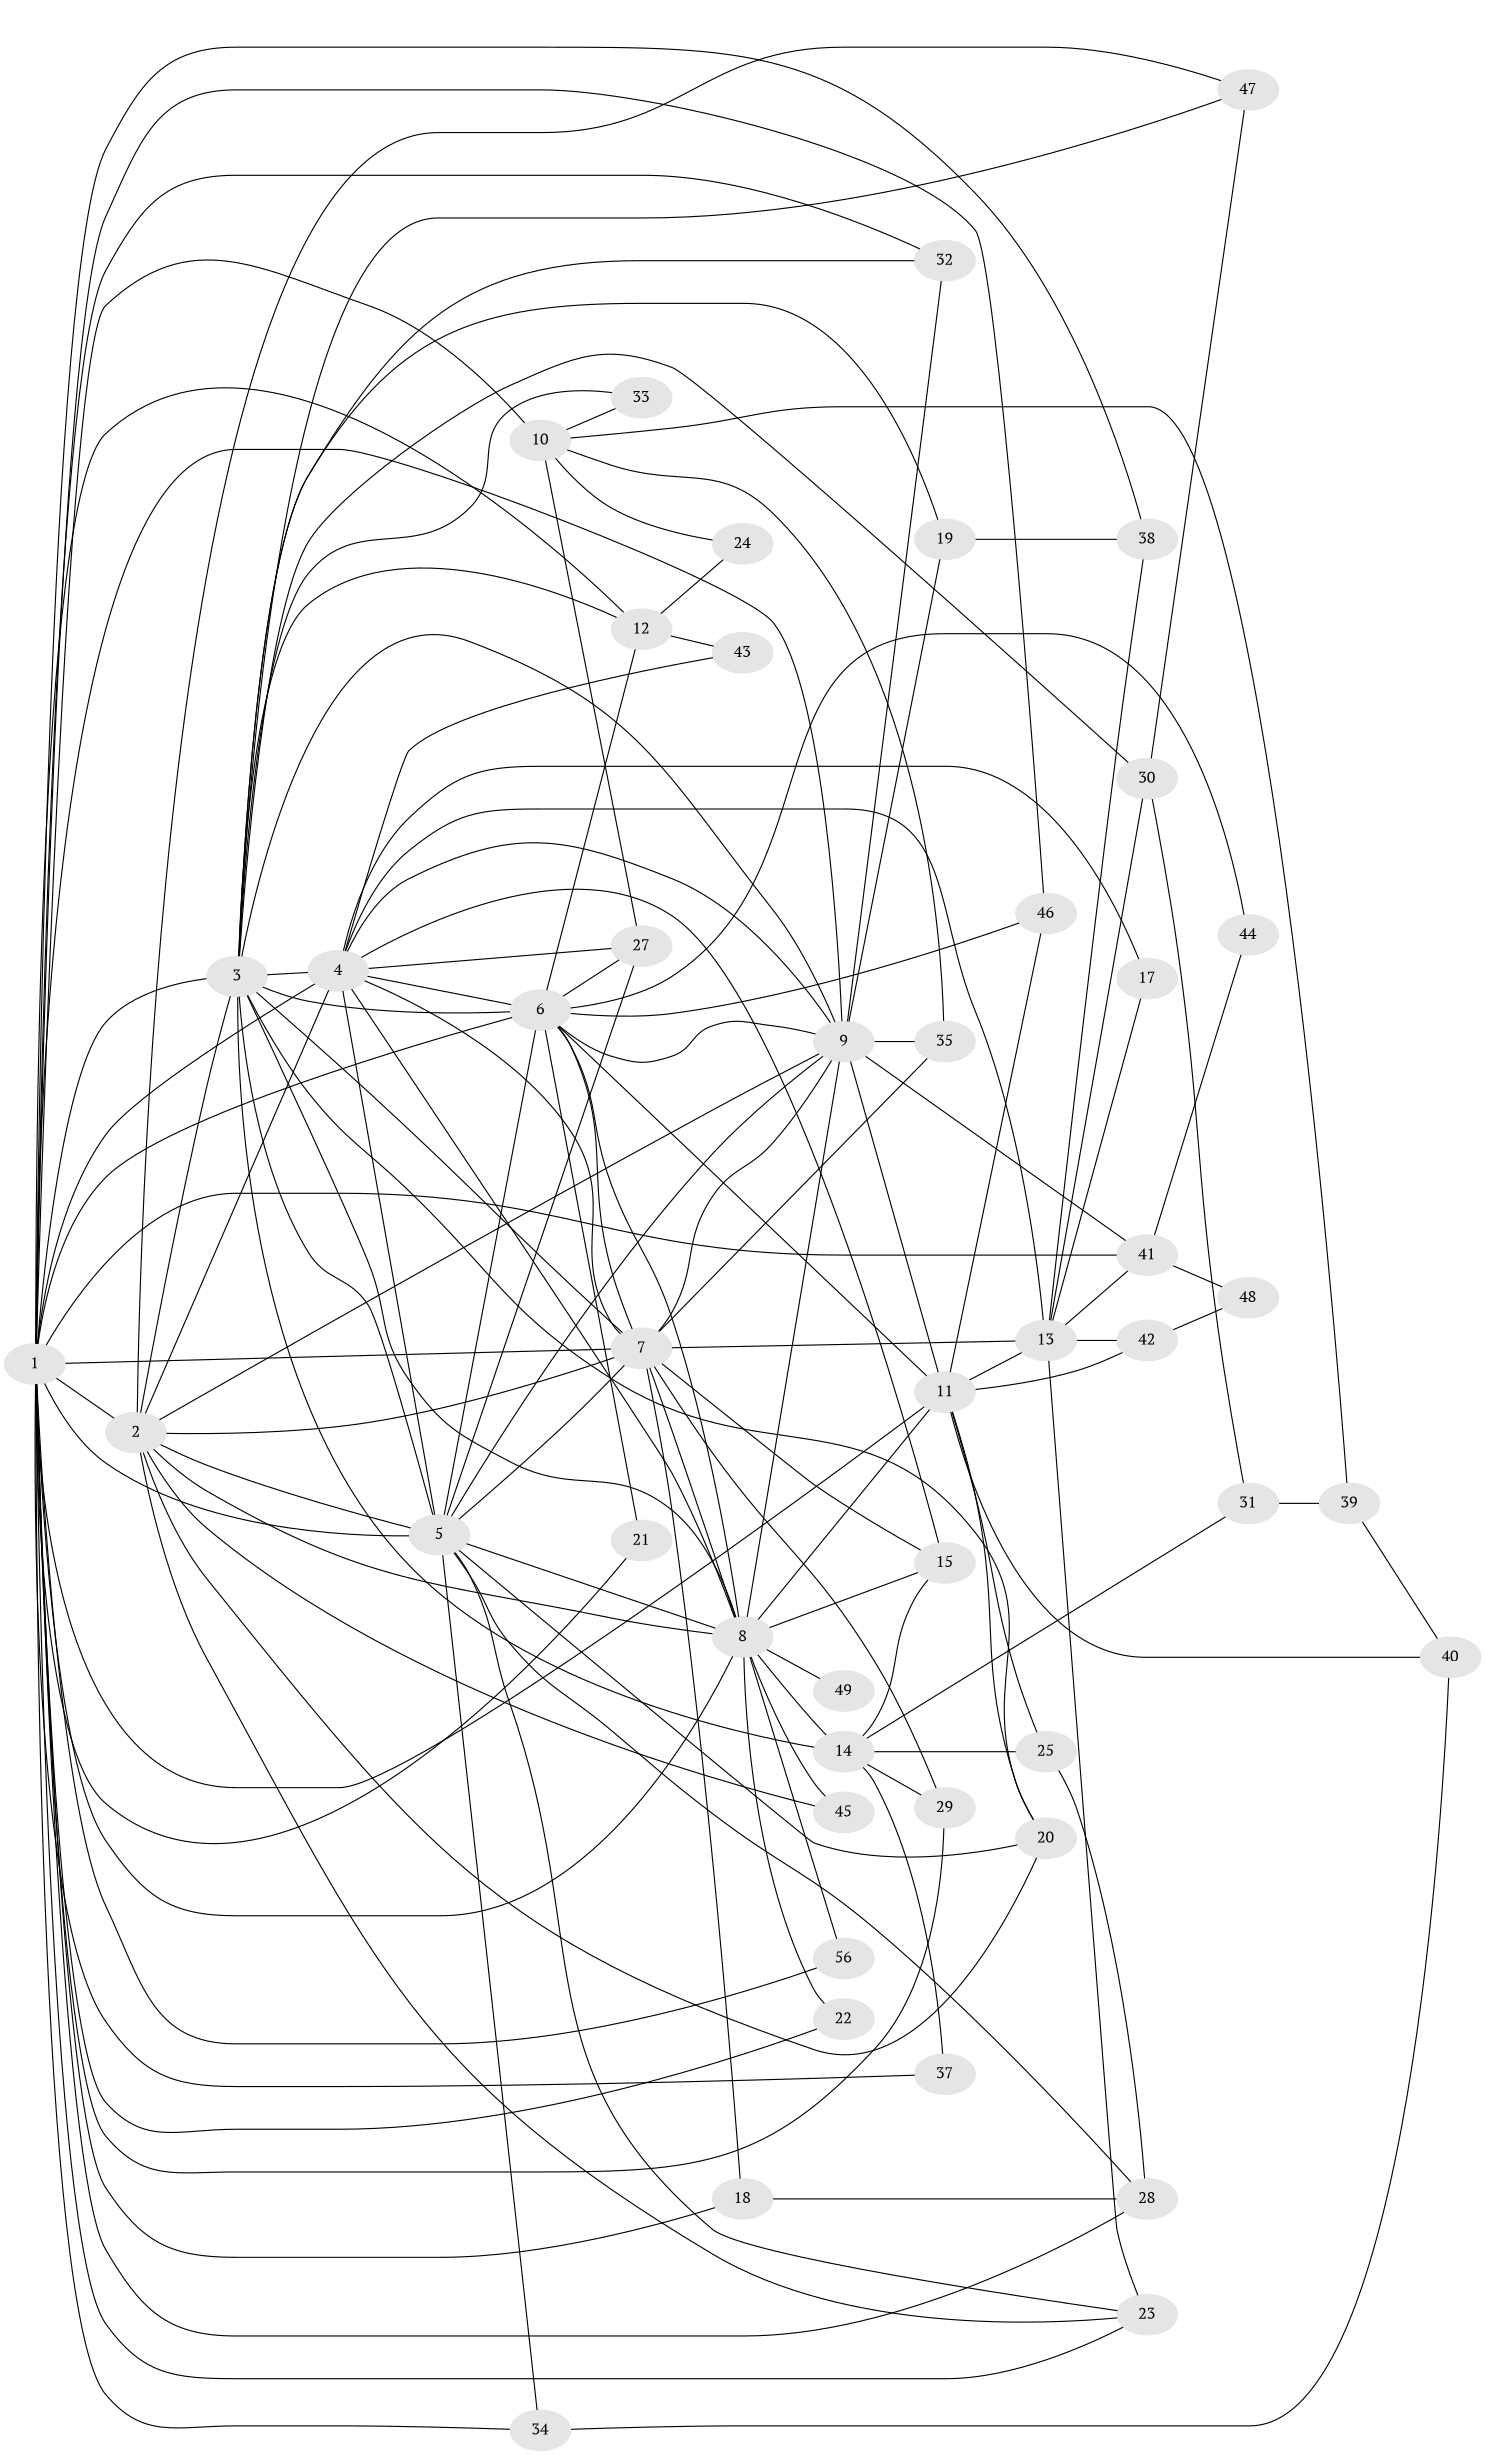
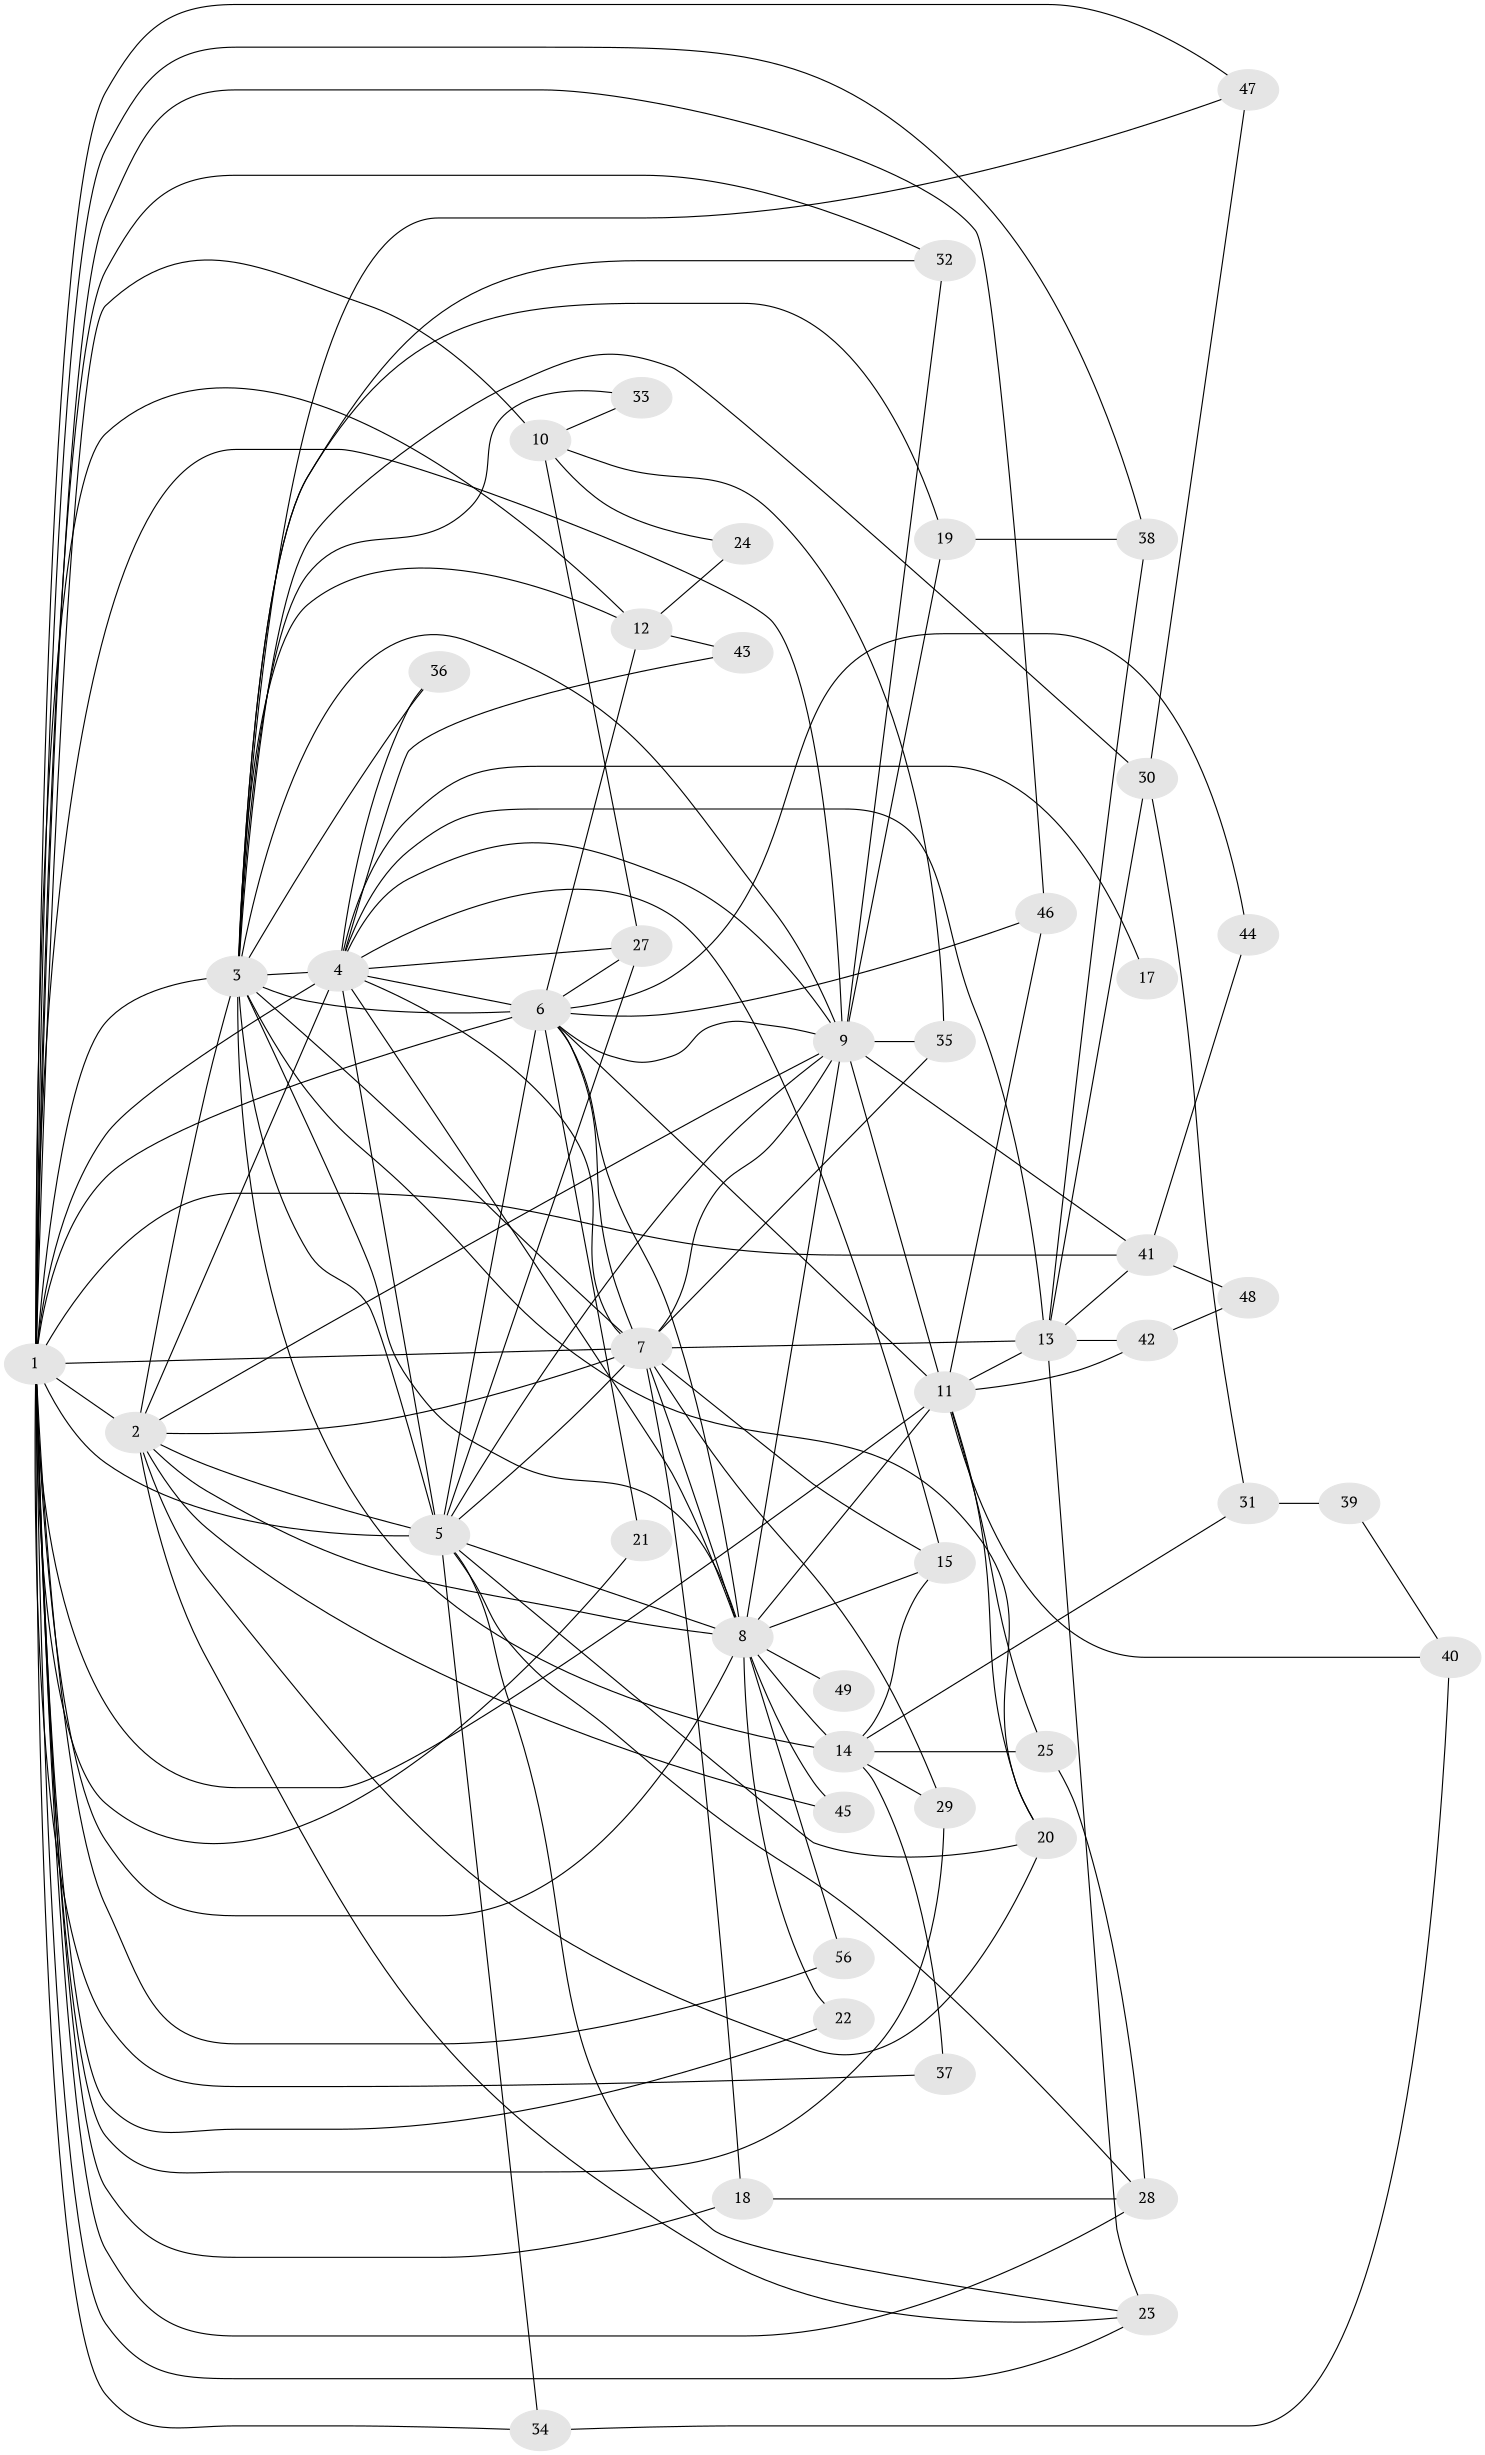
(267, 340) -> (95, 131)
(1245, 646) -> none
none -> (439, 672)
(1097, 1160) -> none
